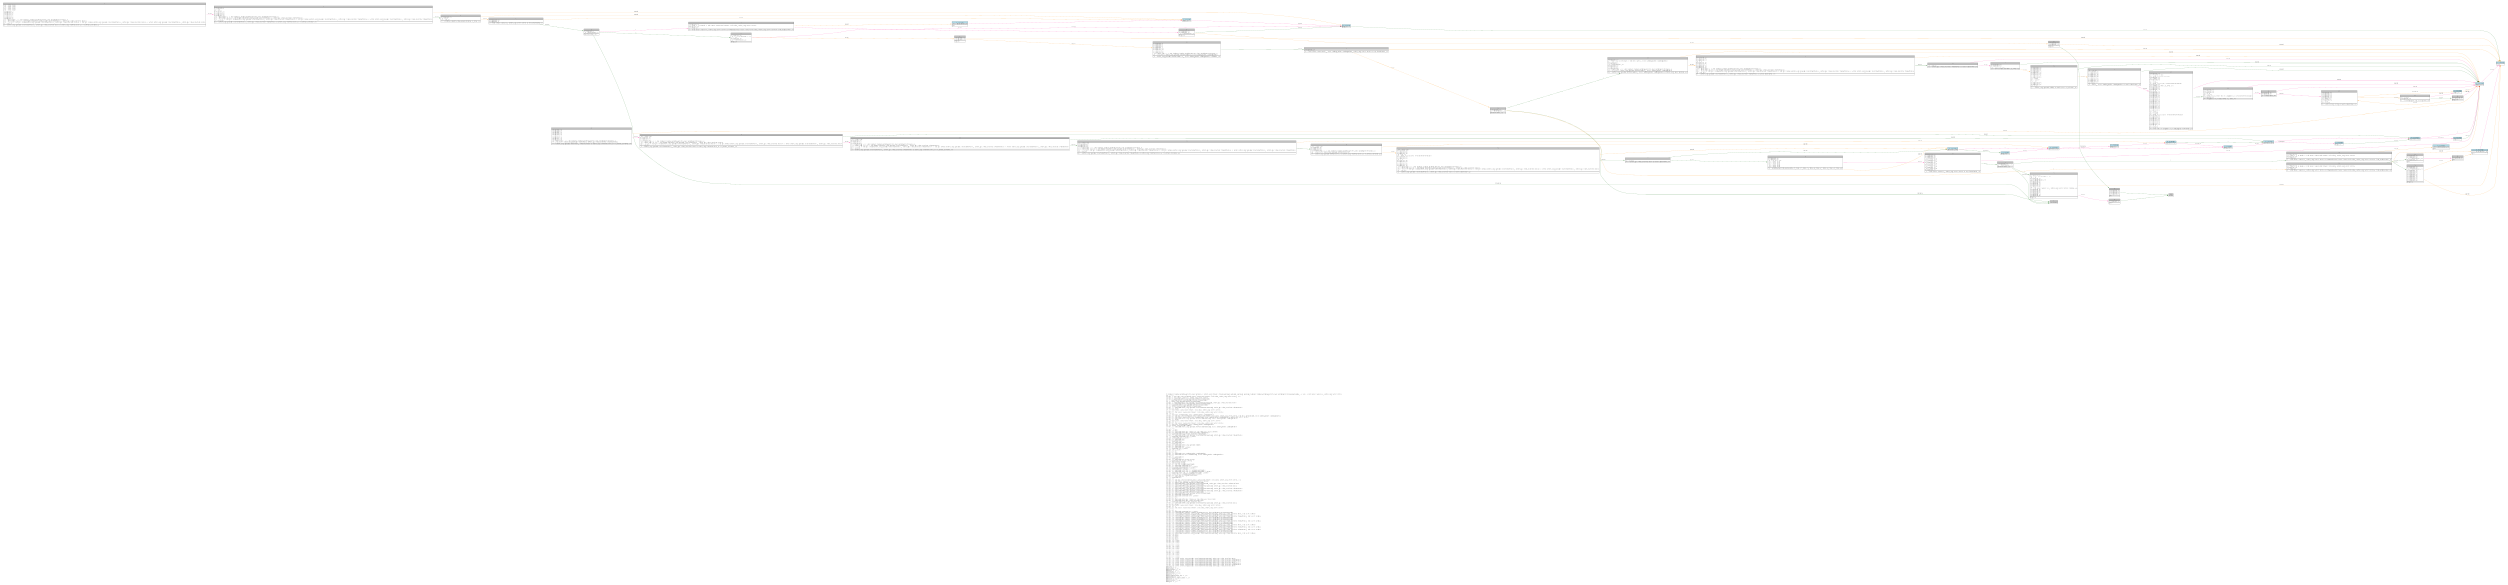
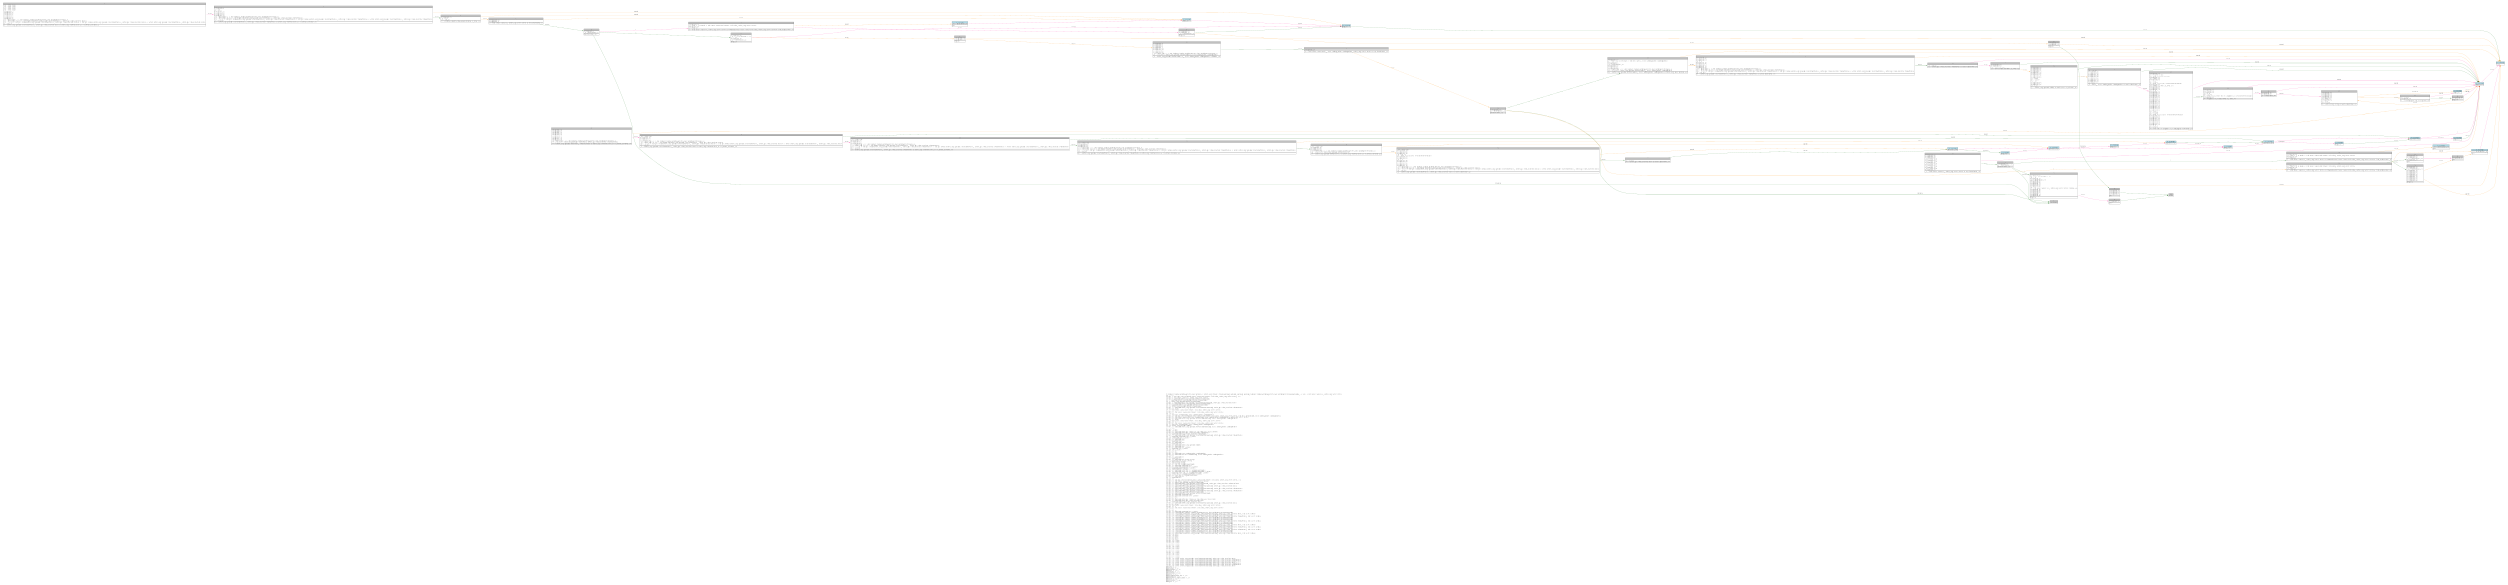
(1805, 163) -> none
